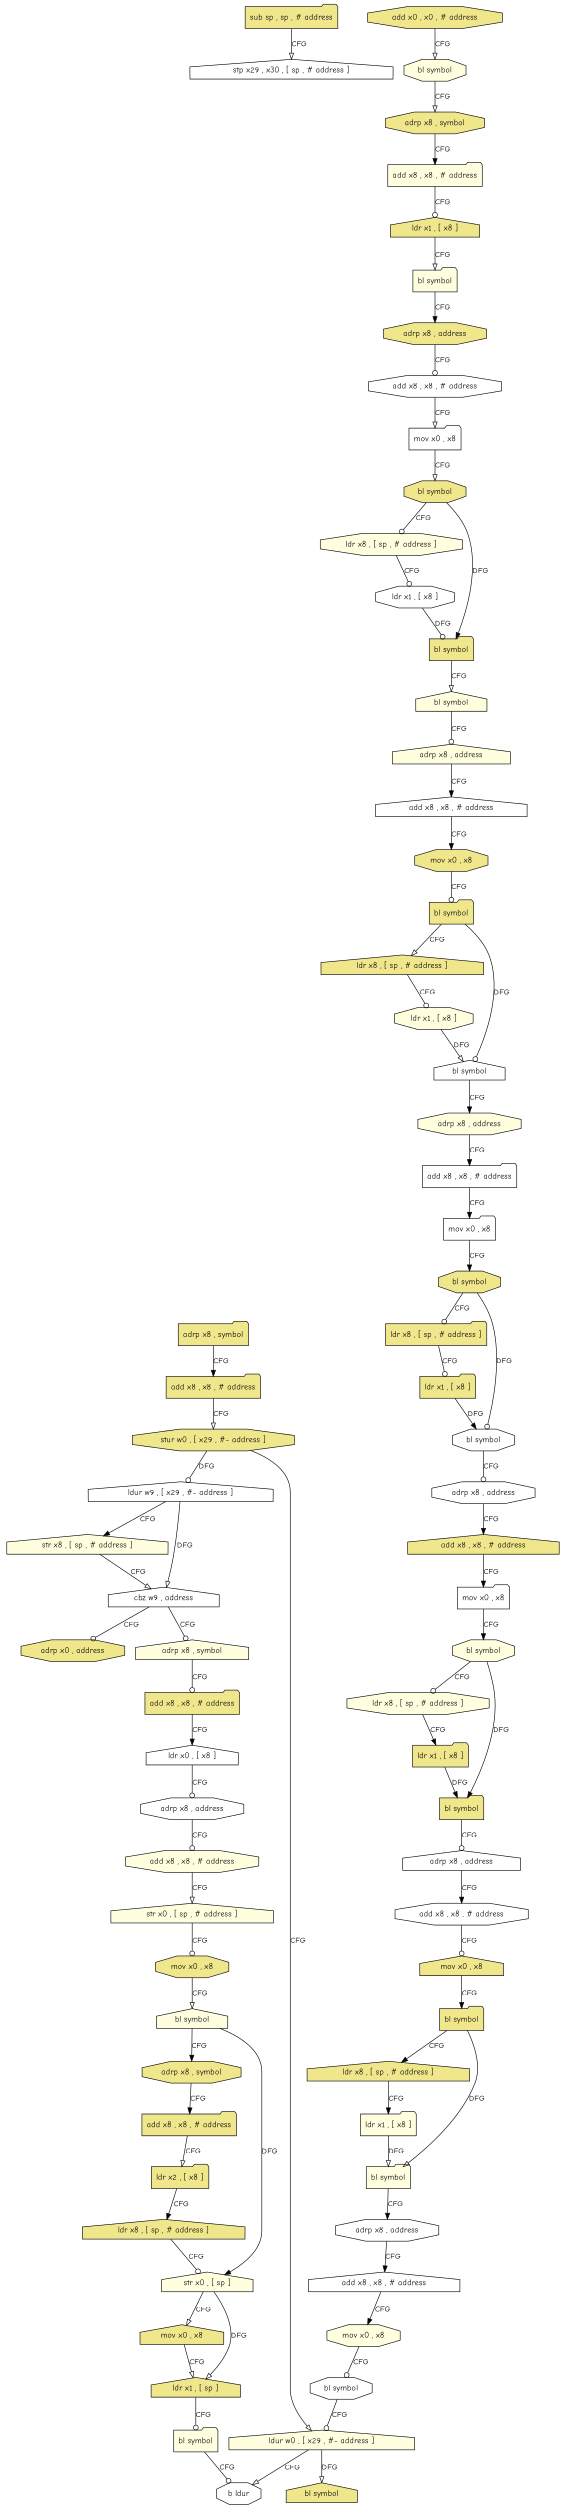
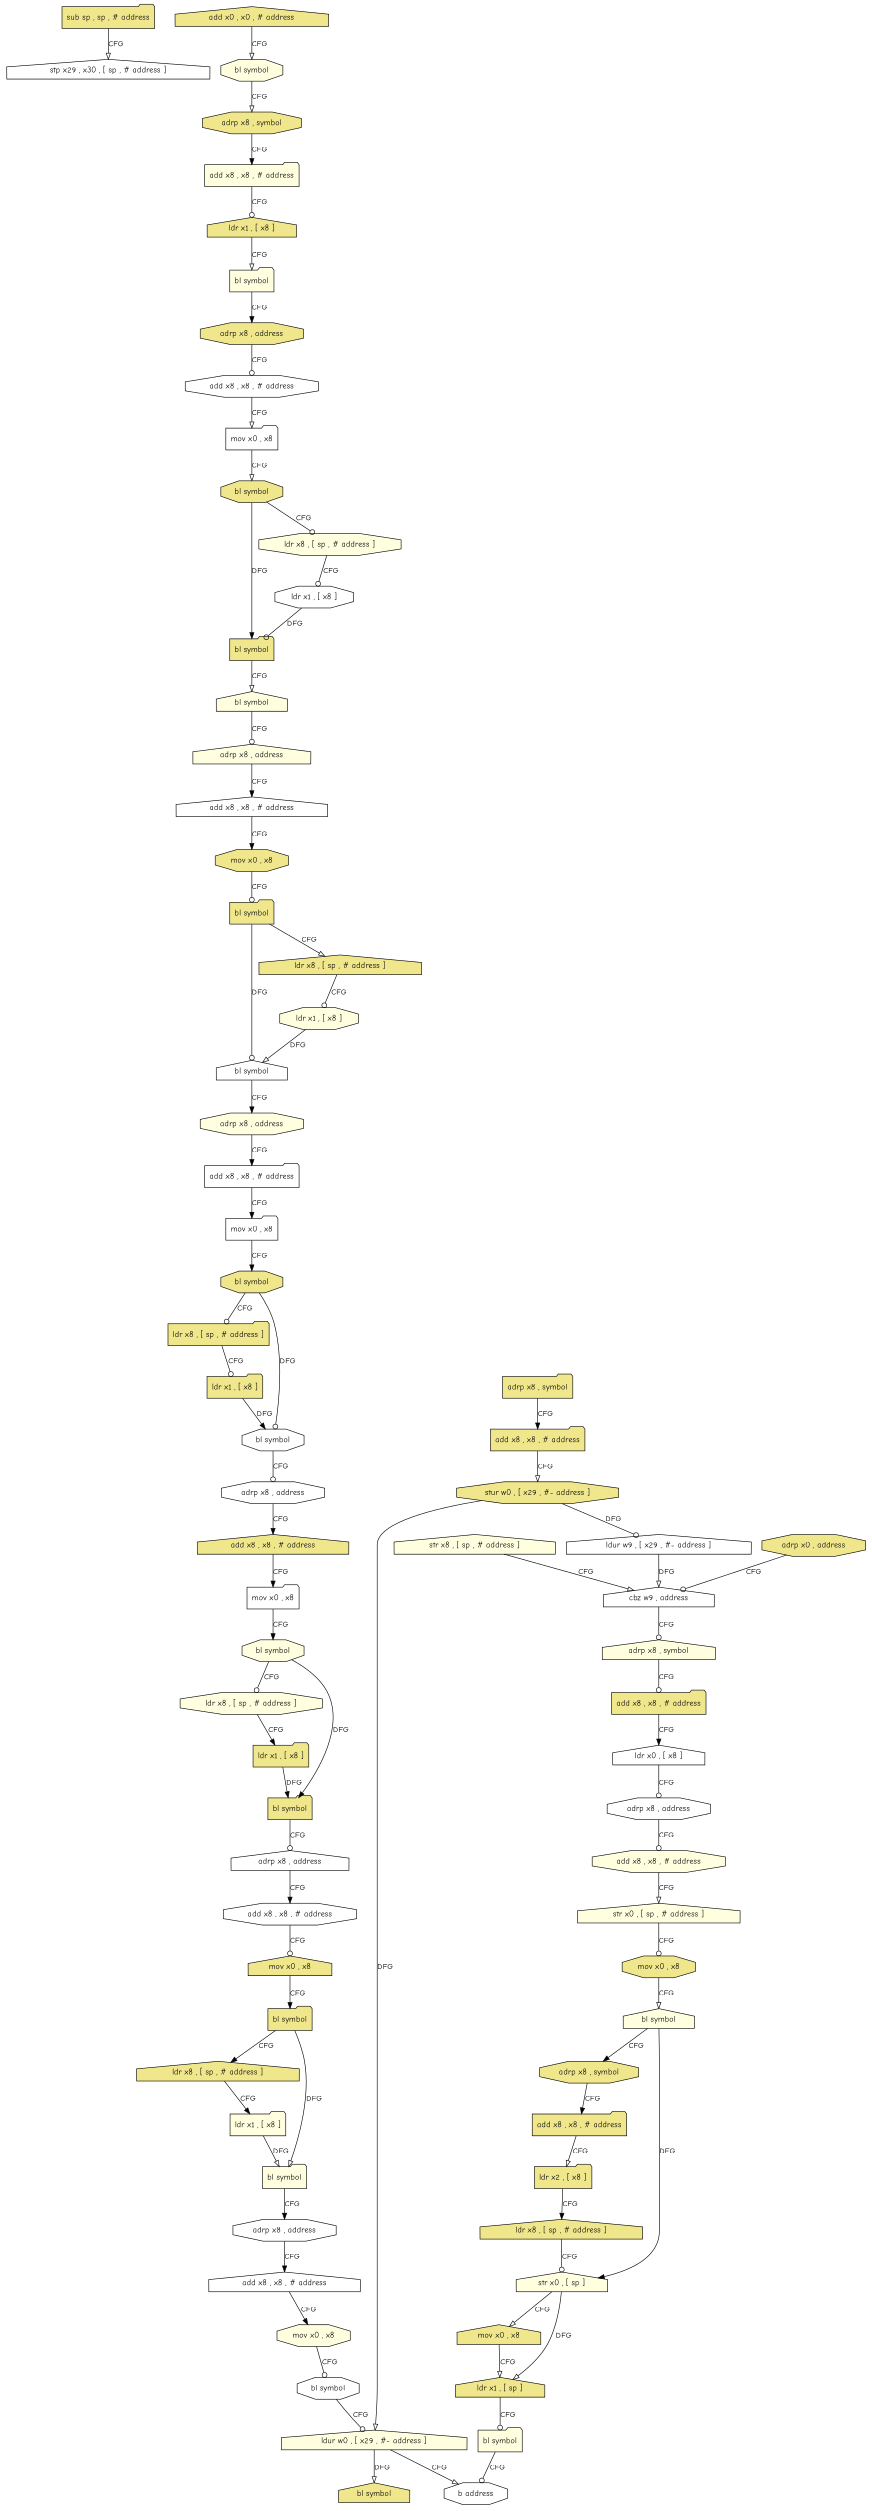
(435, 18) -> (252, 18)
(137, 1517) -> none
(122, 1622) -> (736, 1572)
(298, 1941) -> (385, 1967)
(239, 2494) -> (476, 2494)
